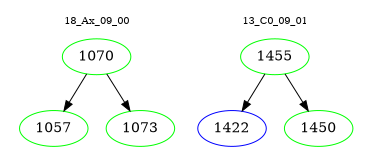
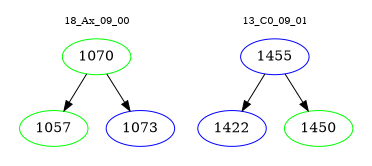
(275, 57) -> (275, 57)
(140, 128) -> (140, 128)
